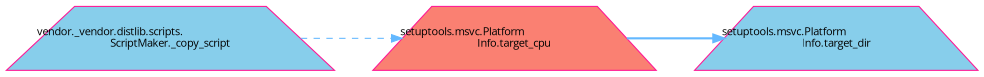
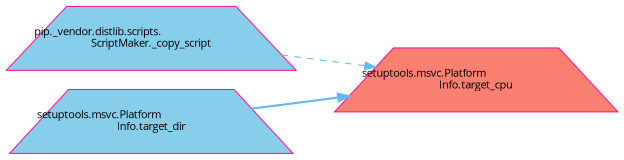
(170, 38) -> (151, 38)
(670, 38) -> (295, 103)
